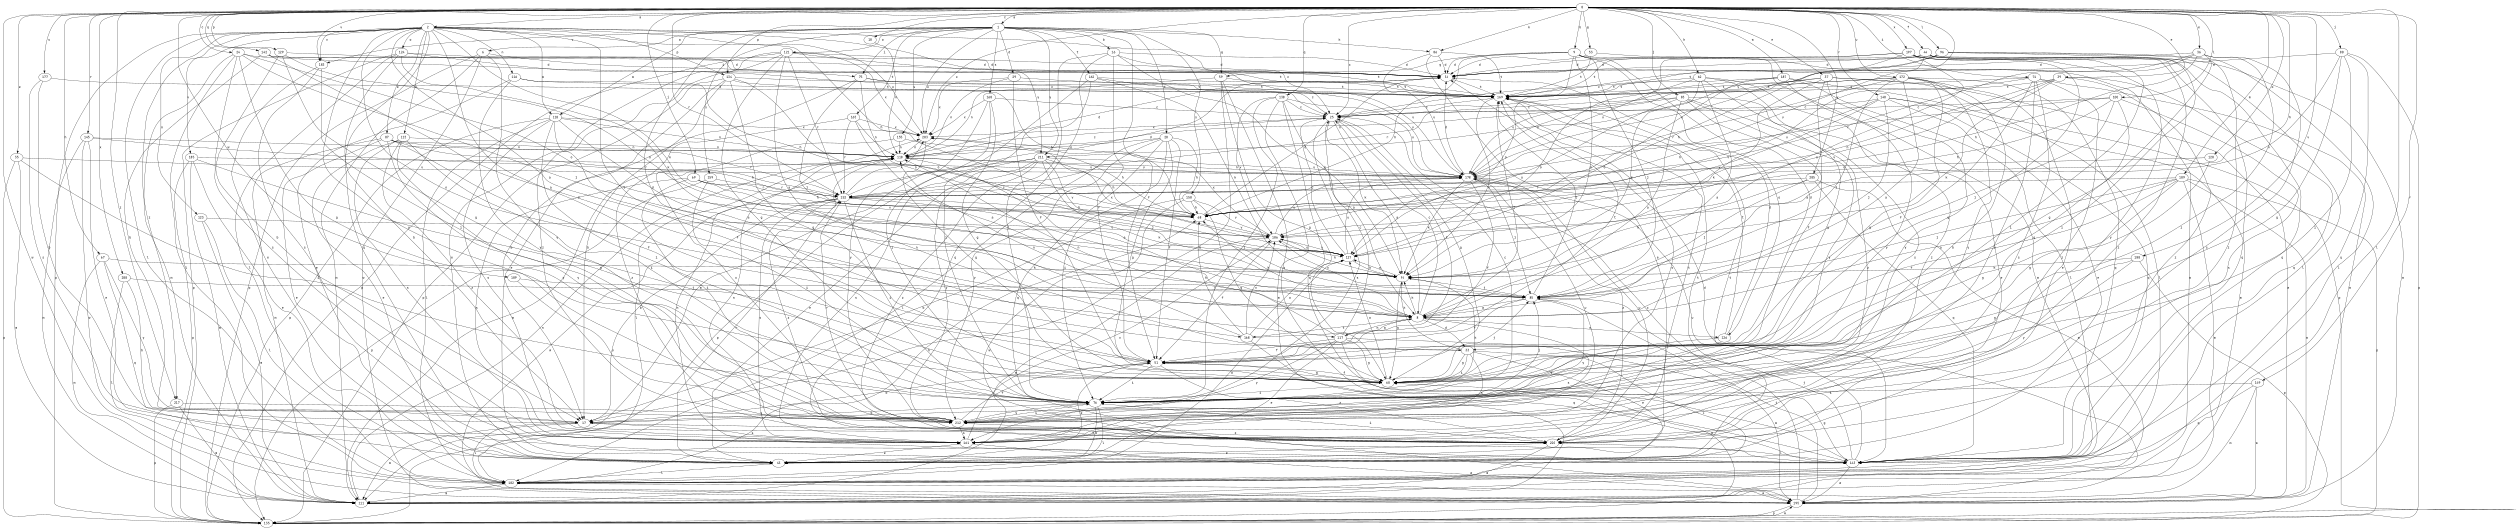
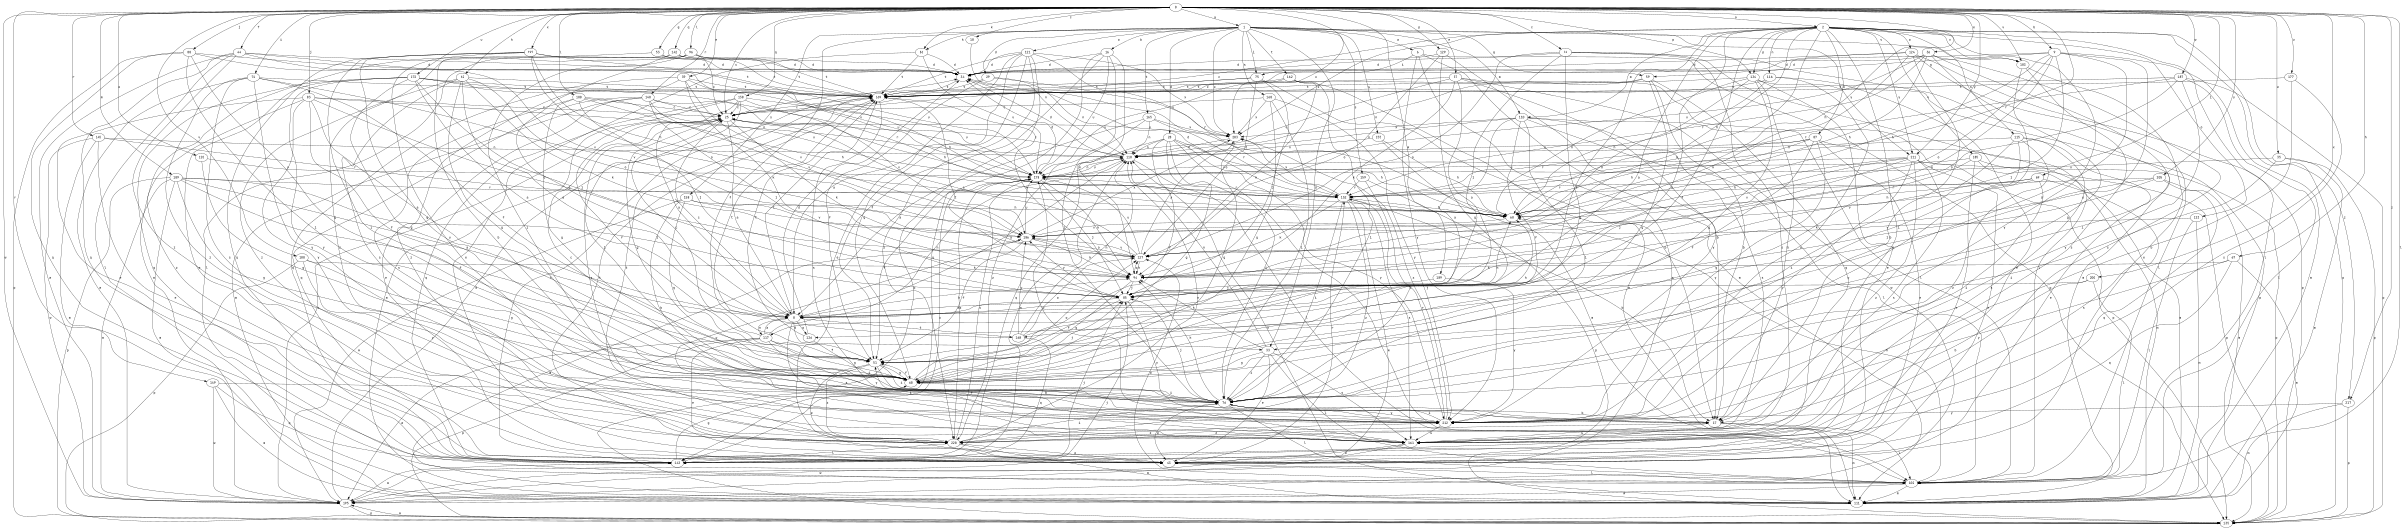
(1375, 401) -> none
